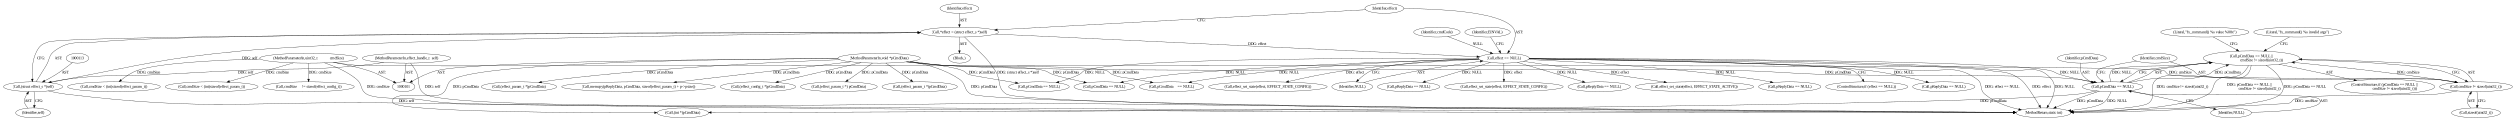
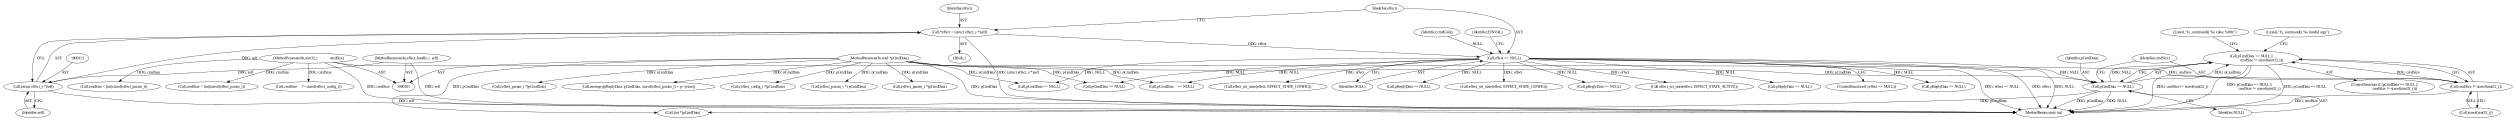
(2472, 101) -> (2472, 101)
